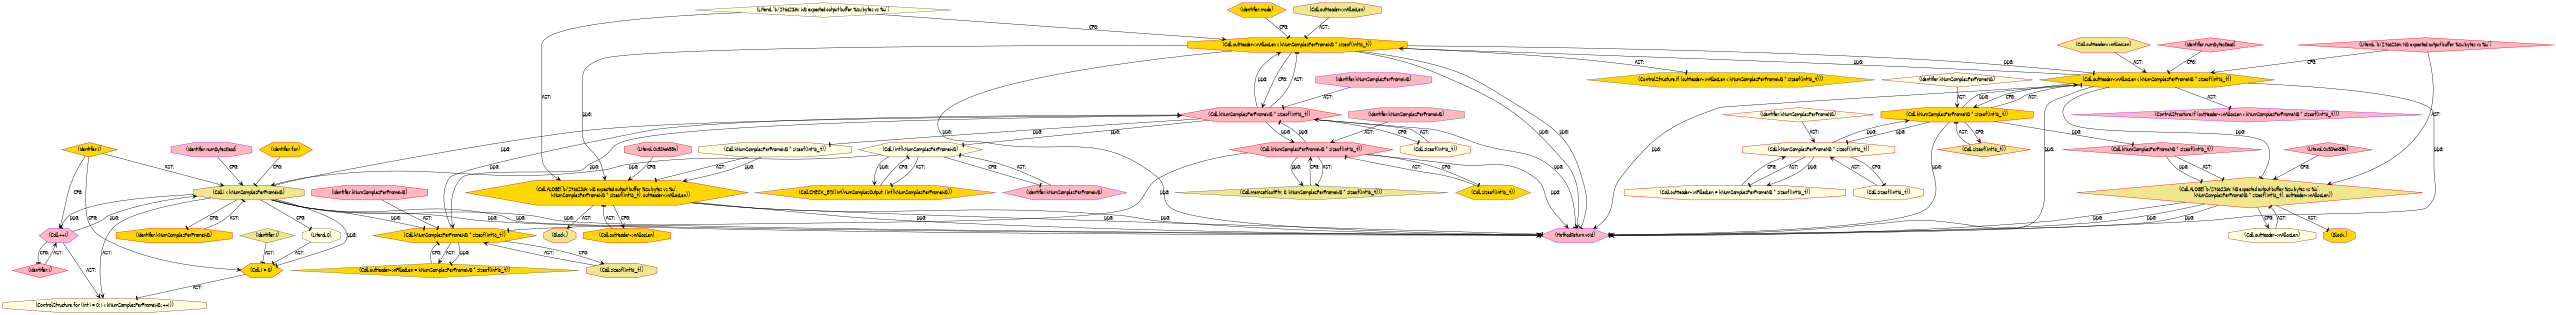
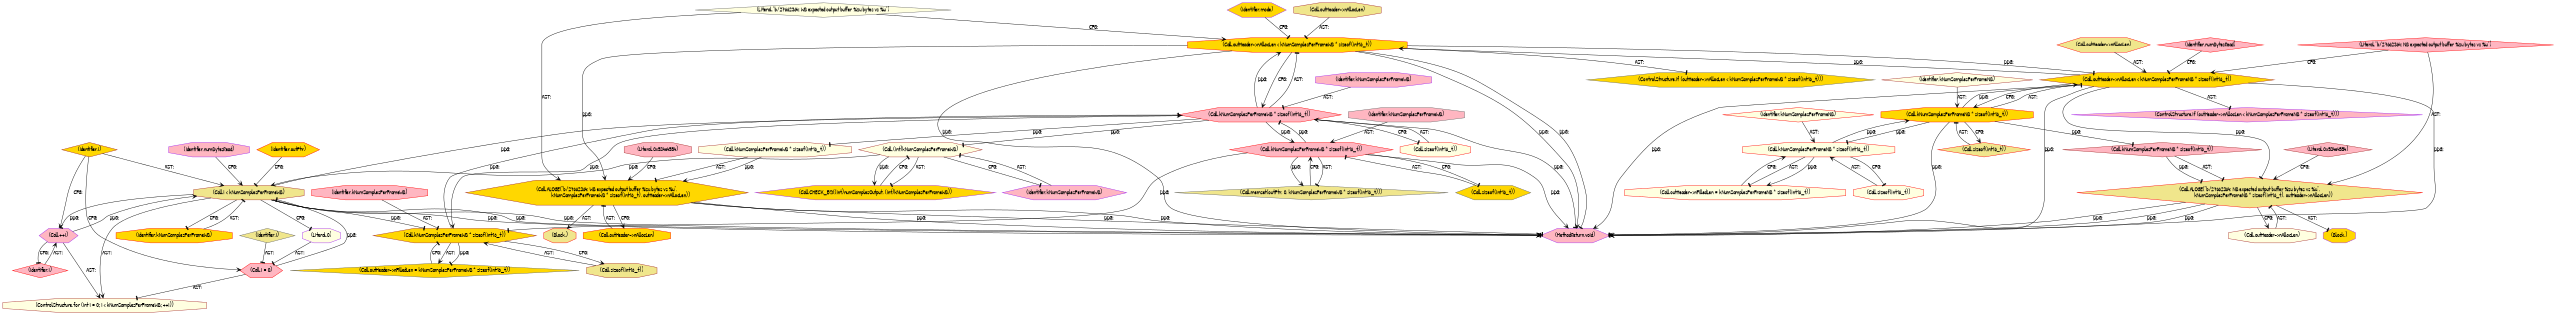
(286, 150) -> (288, 150)
(347, 233) -> (347, 235)
(321, 236) -> (321, 236)
(261, 271) -> (261, 271)
